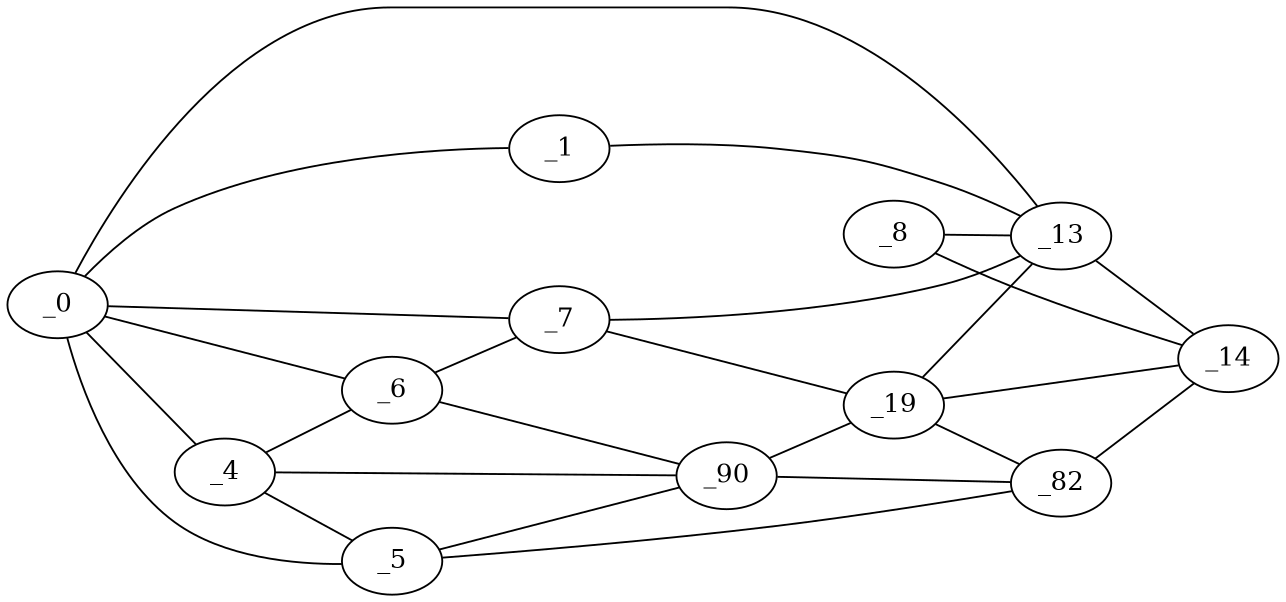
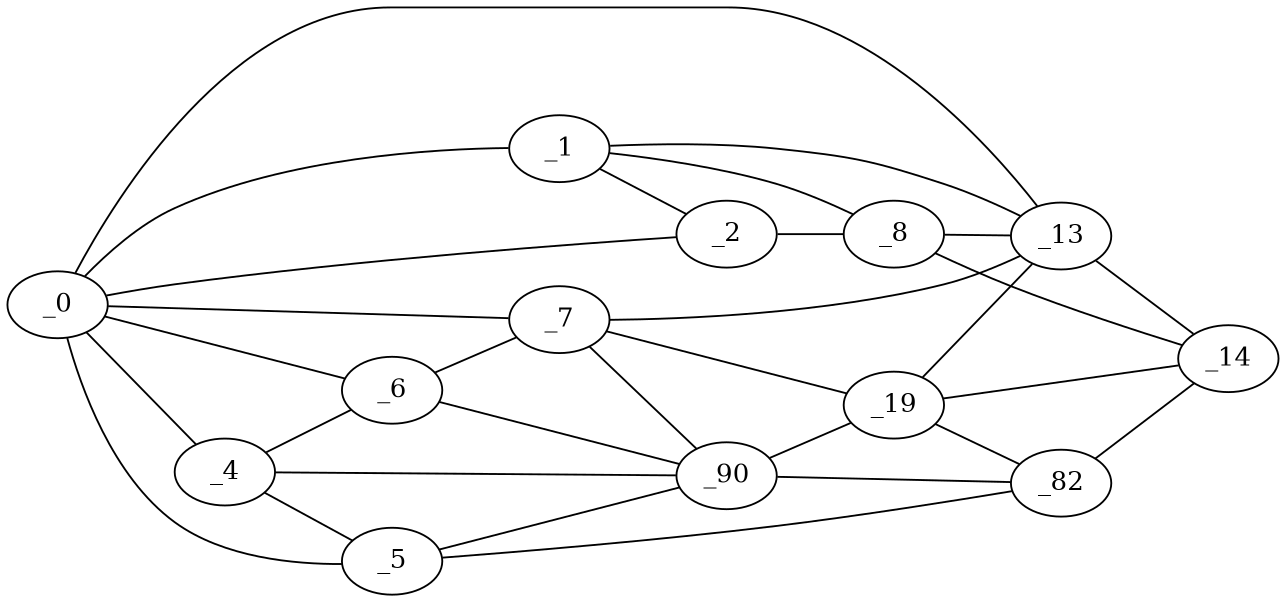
none -> (734, 173)
none -> (727, 234)
none -> (643, 398)
